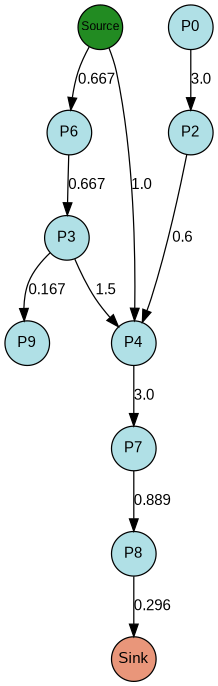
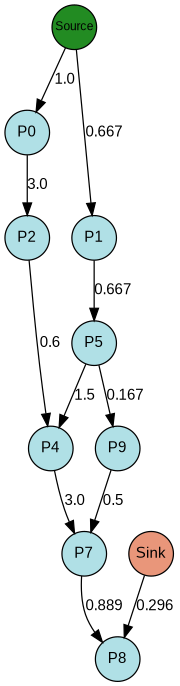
(69, 133) -> (94, 238)
(131, 177) -> (53, 74)
(67, 238) -> (94, 343)
none -> (103, 495)
(134, 600) -> (136, 601)
